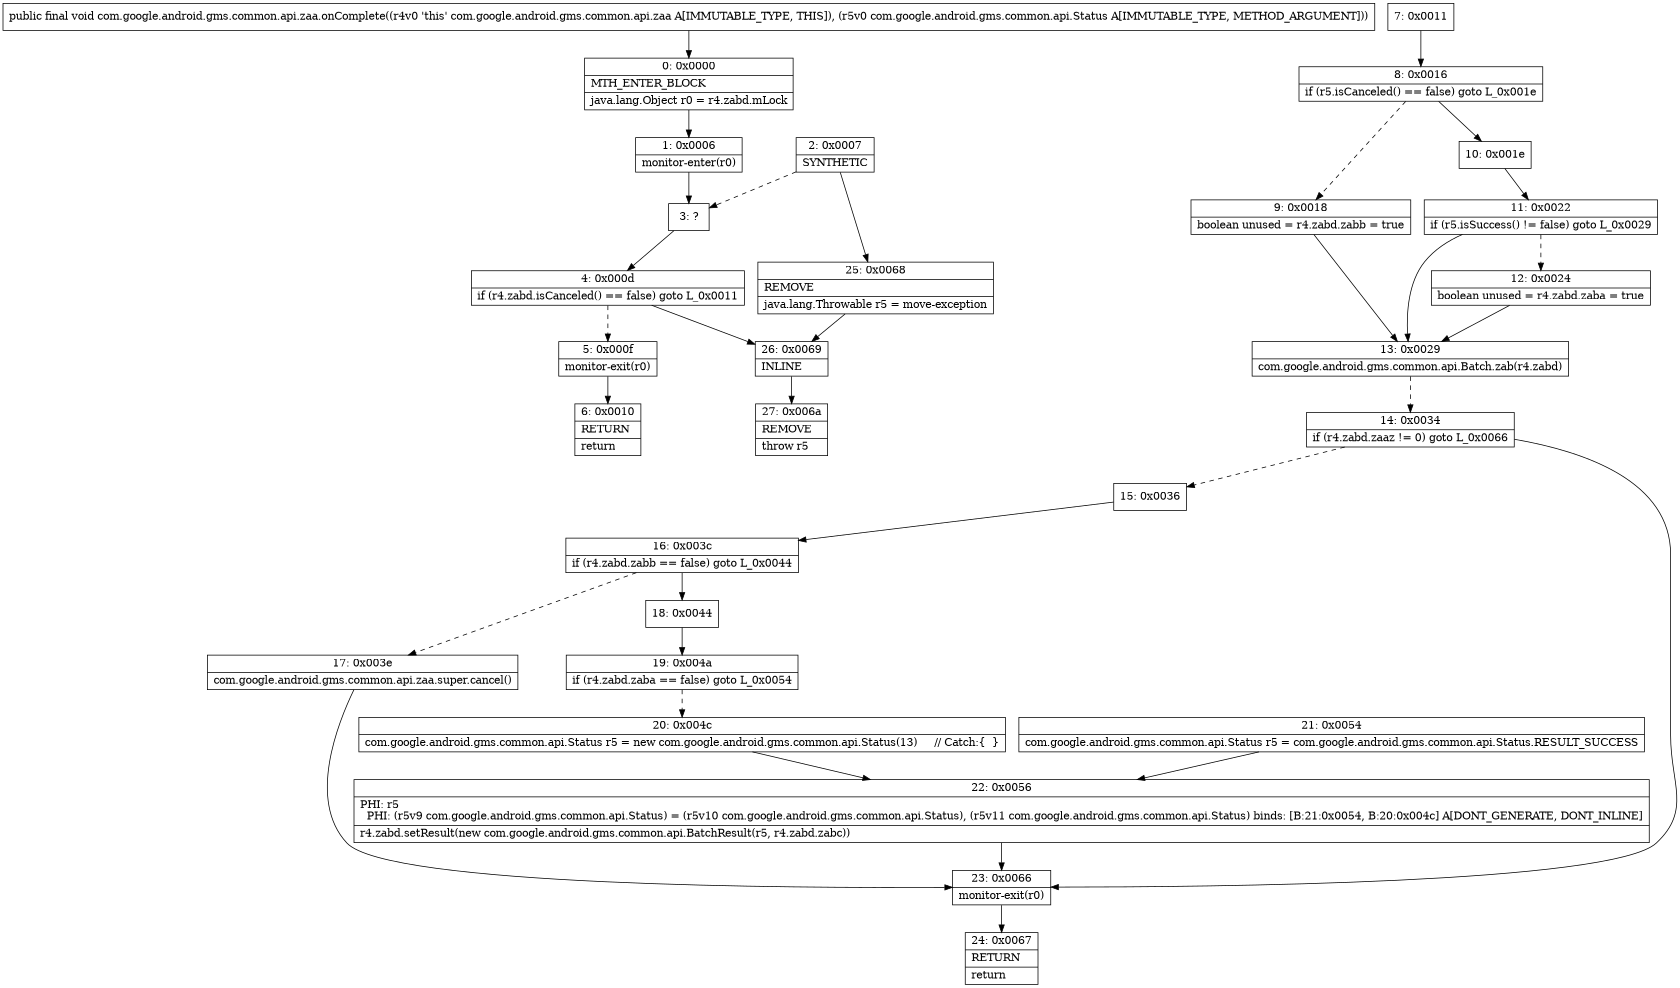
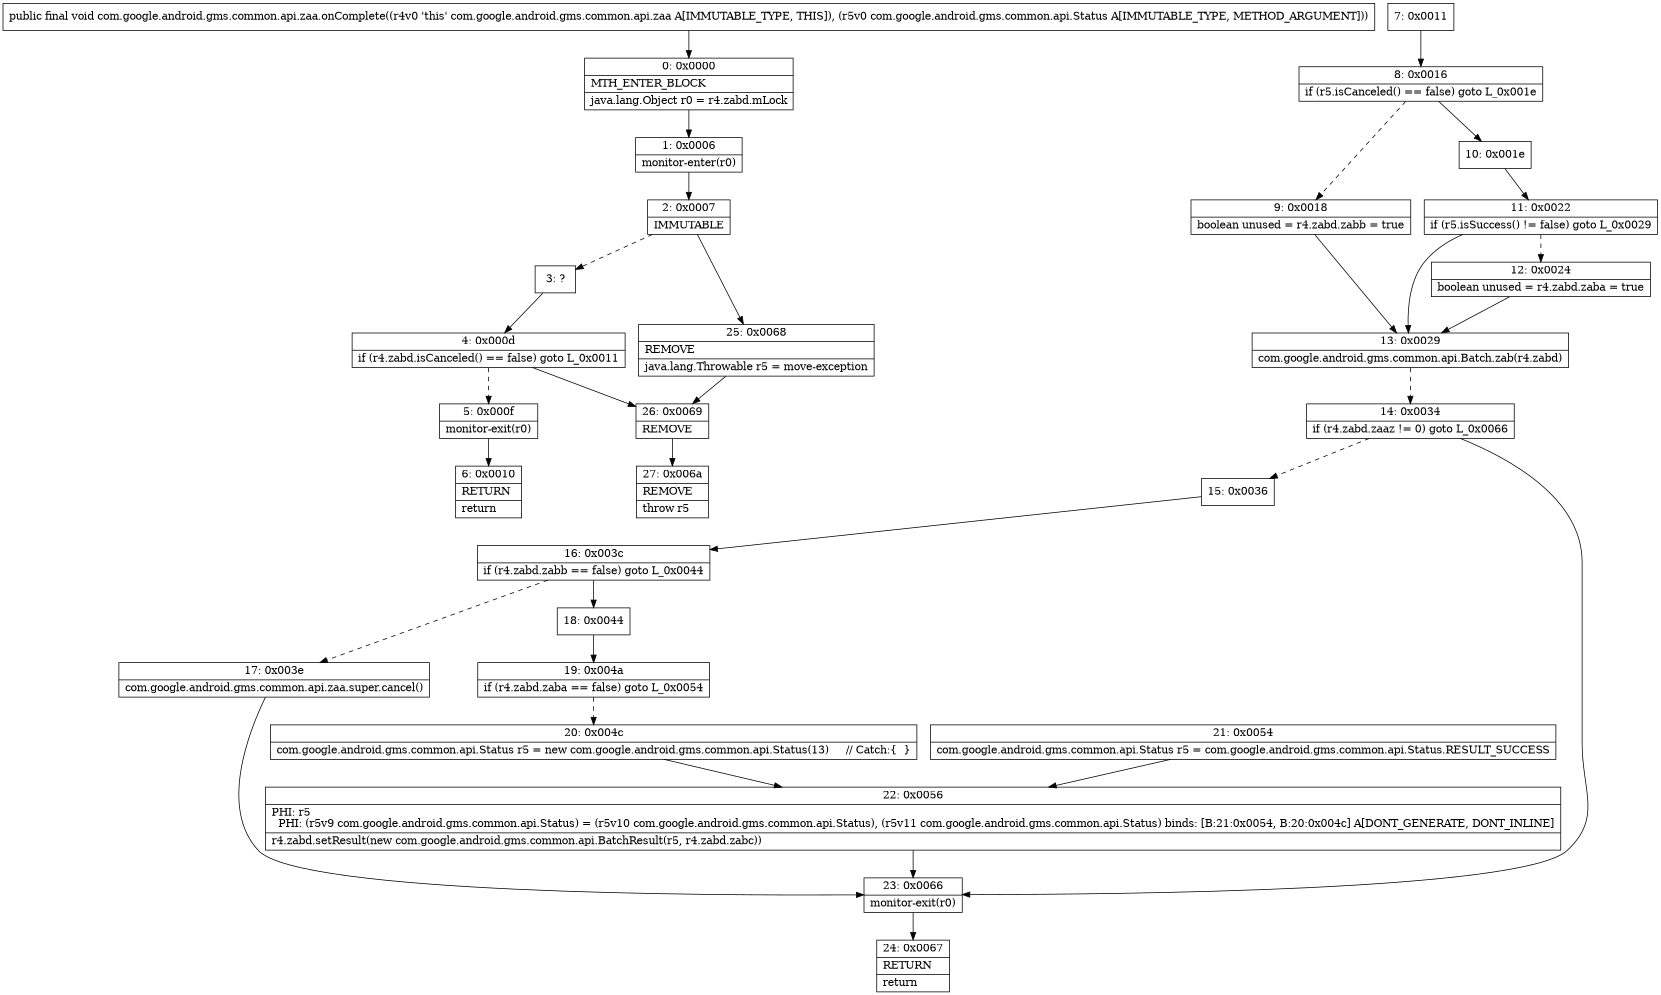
(835, 163) -> (689, 225)
(689, 184) -> (689, 182)
(782, 367) -> (667, 429)
